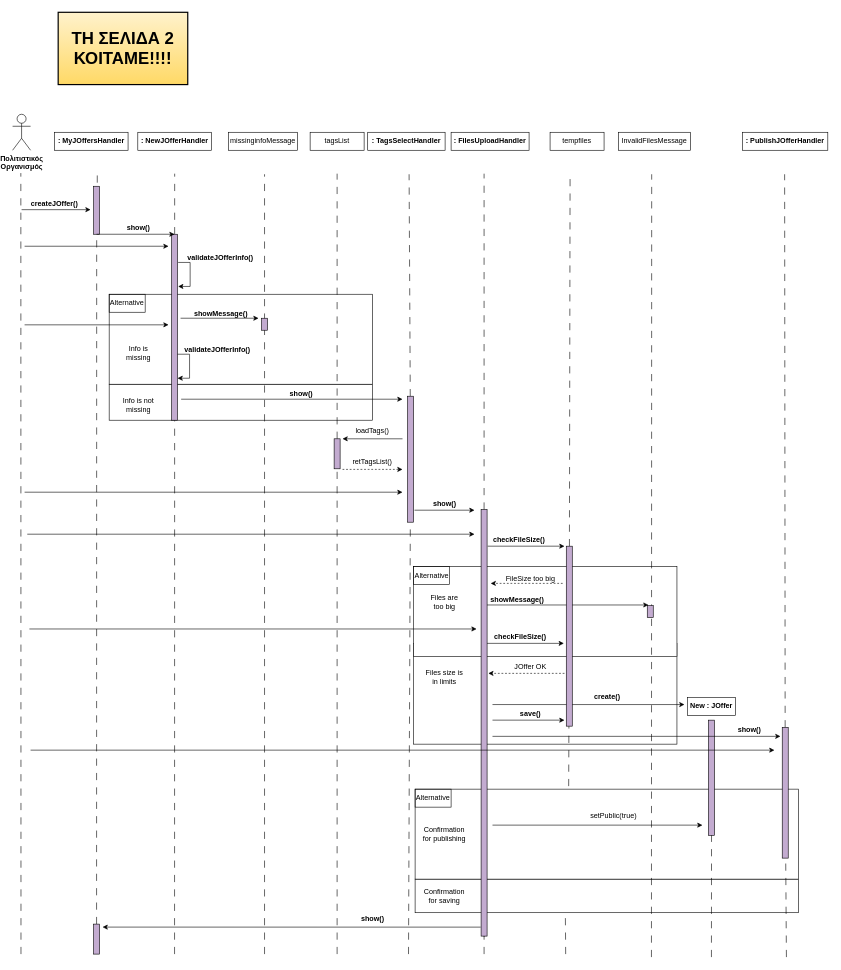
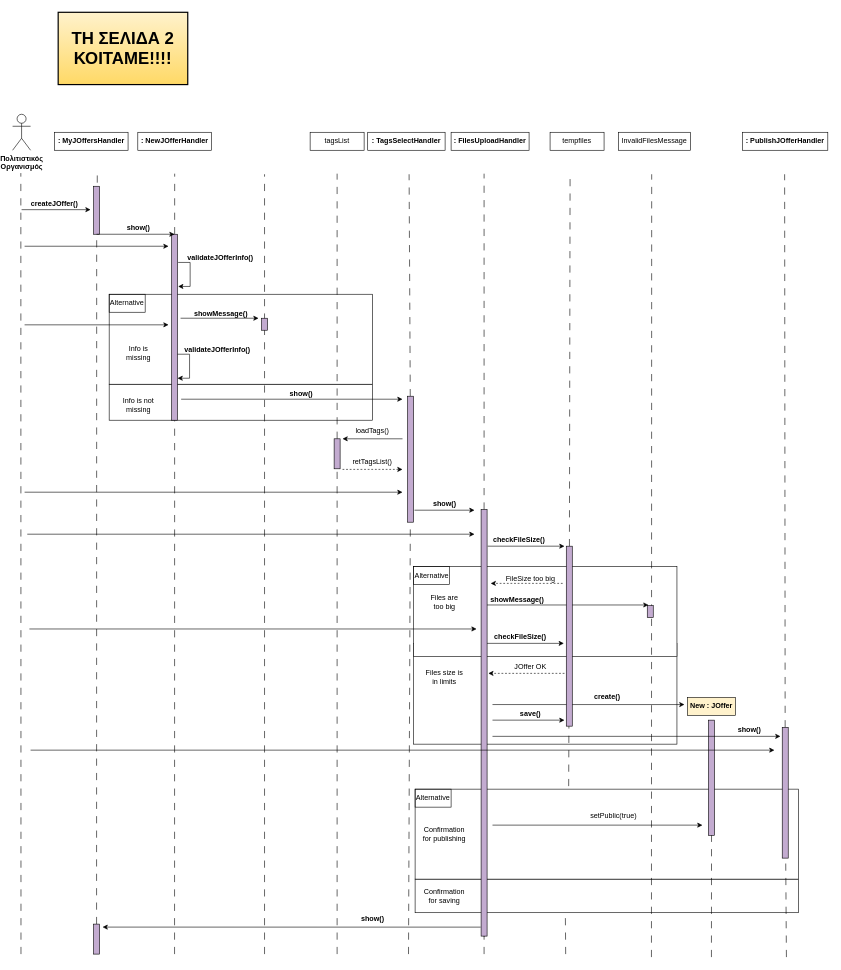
(263, 141) -> none
(711, 707) -> (711, 707)
